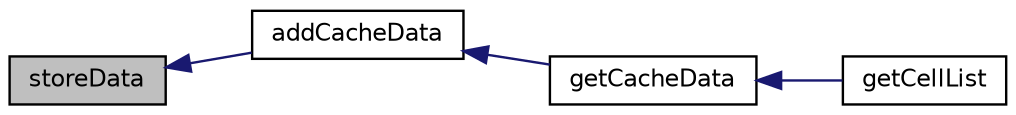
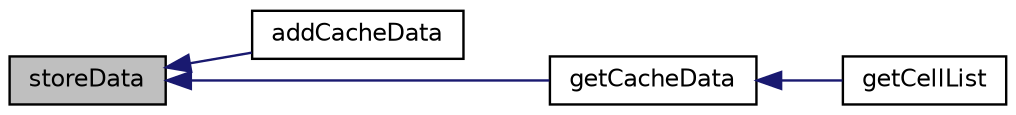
(519, 60) -> (370, 80)
